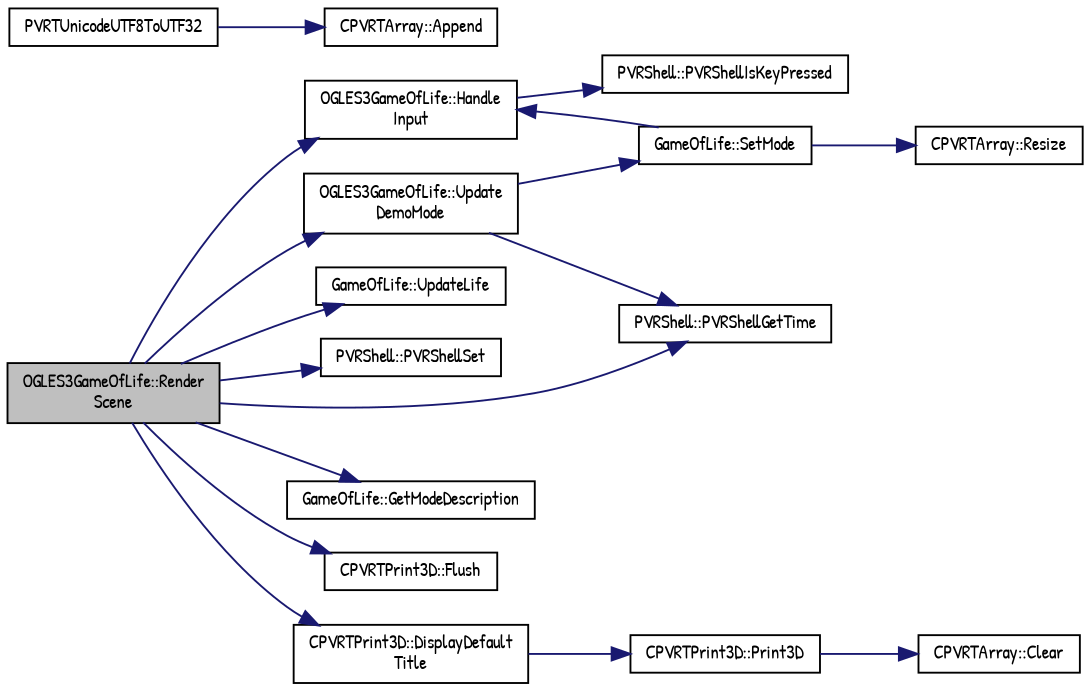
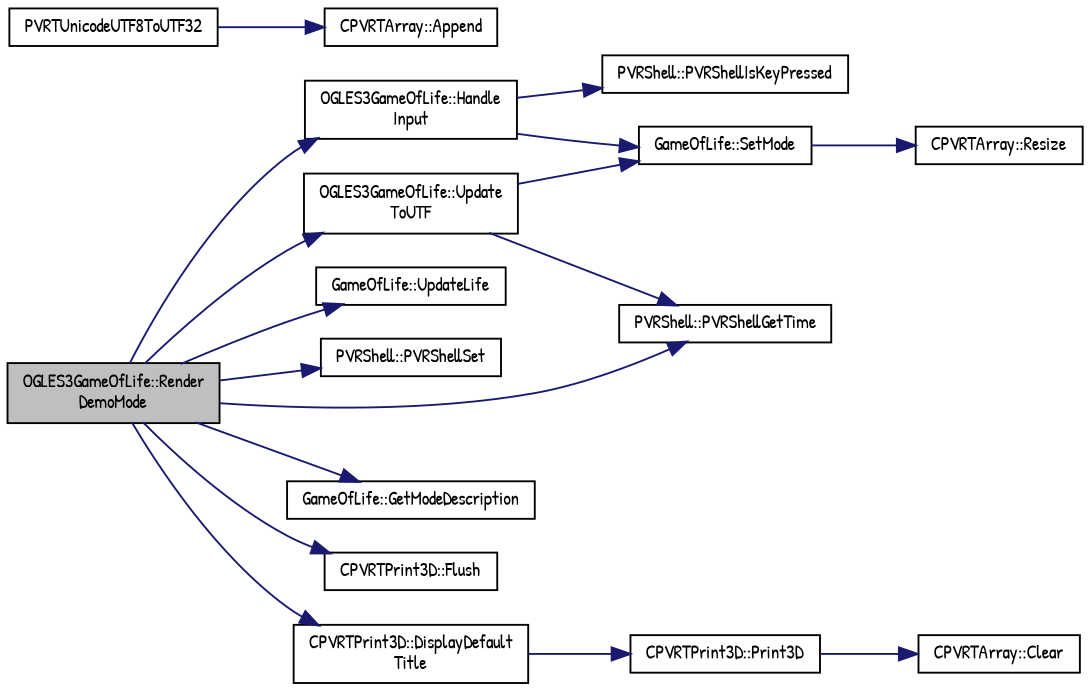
(598, 119) -> (568, 140)
(411, 204) -> (411, 204)
(114, 393) -> (114, 393)
